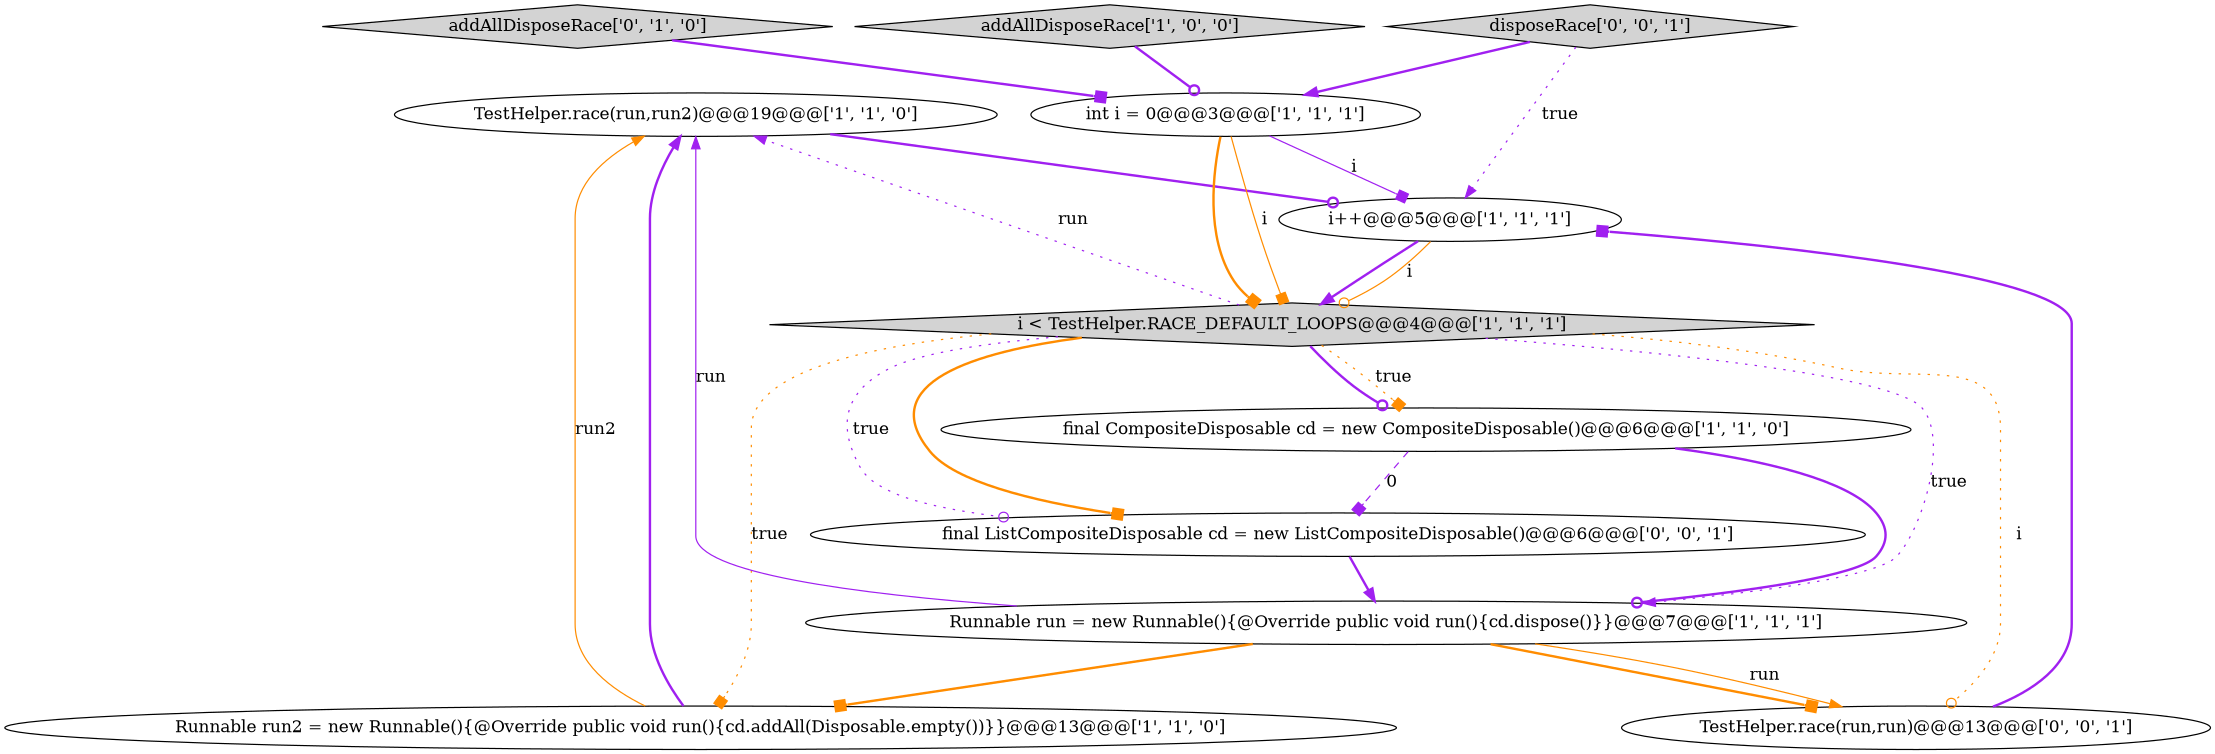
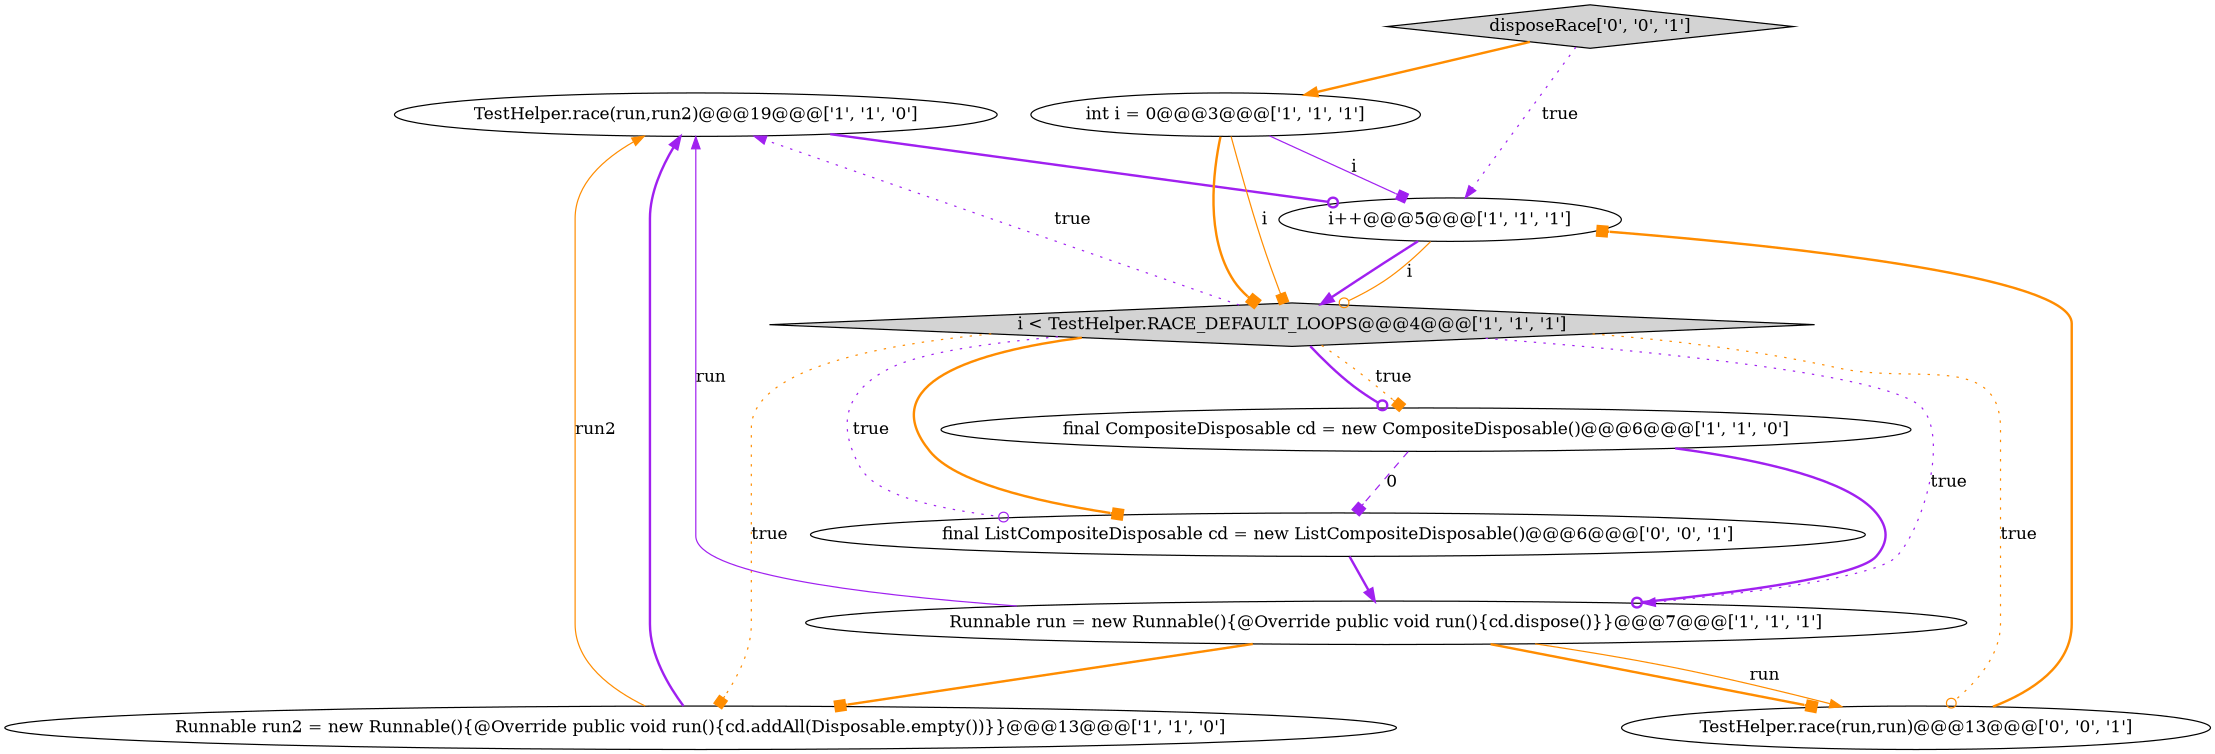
(578, 27) -> none
(1110, 27) -> none
(1423, 67) -> (1423, 67)
(1073, 220) -> (1073, 220)
(2053, 304) -> (2053, 304)
(2019, 535) -> (2019, 535)
